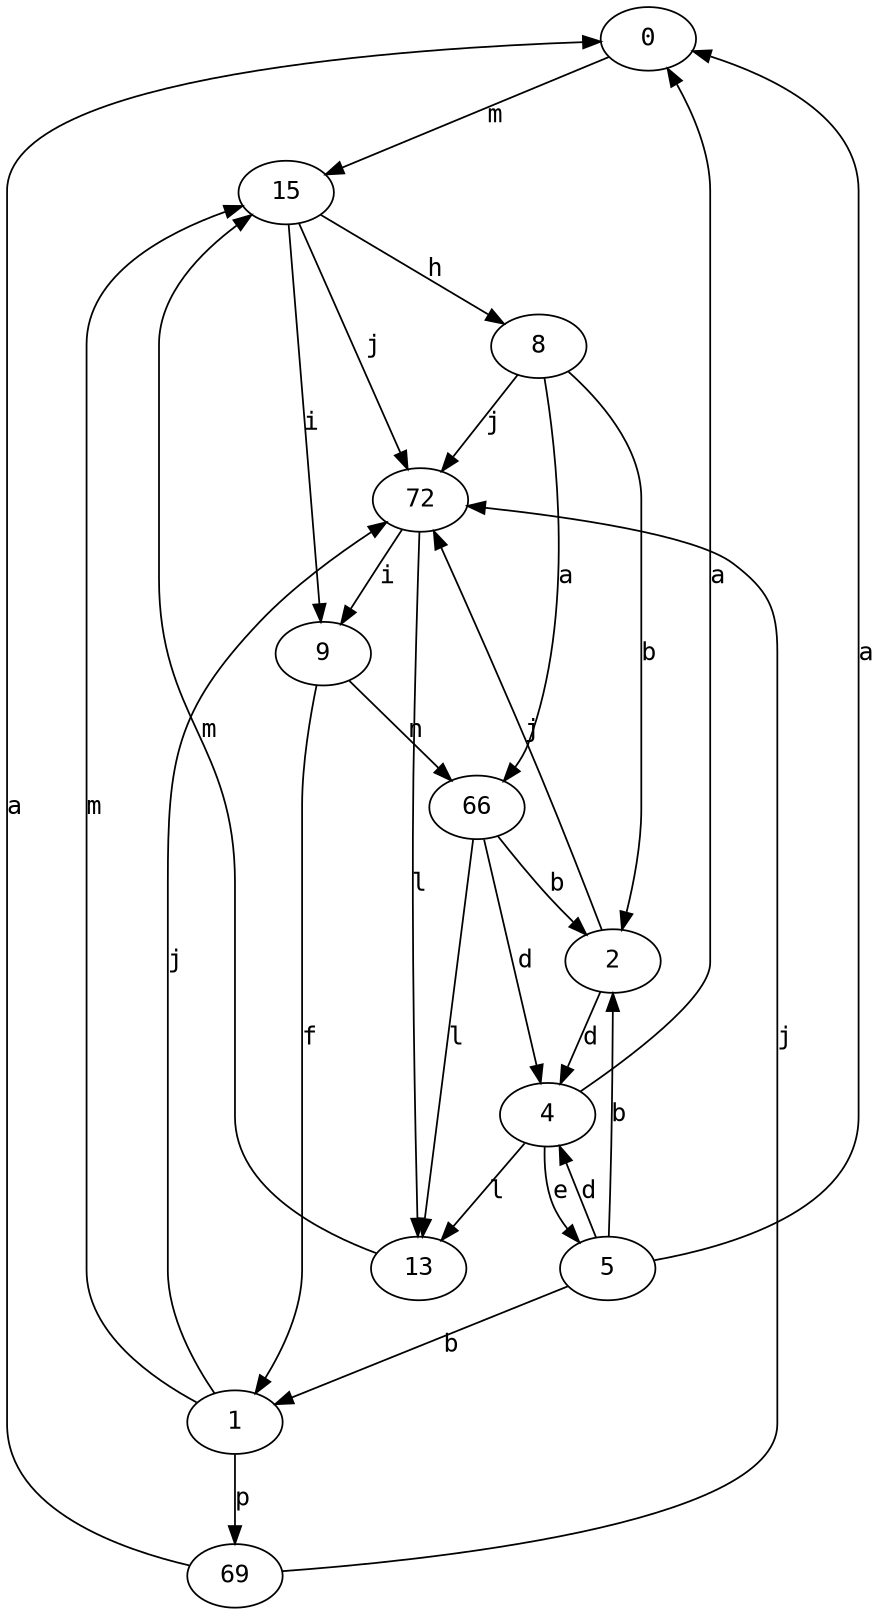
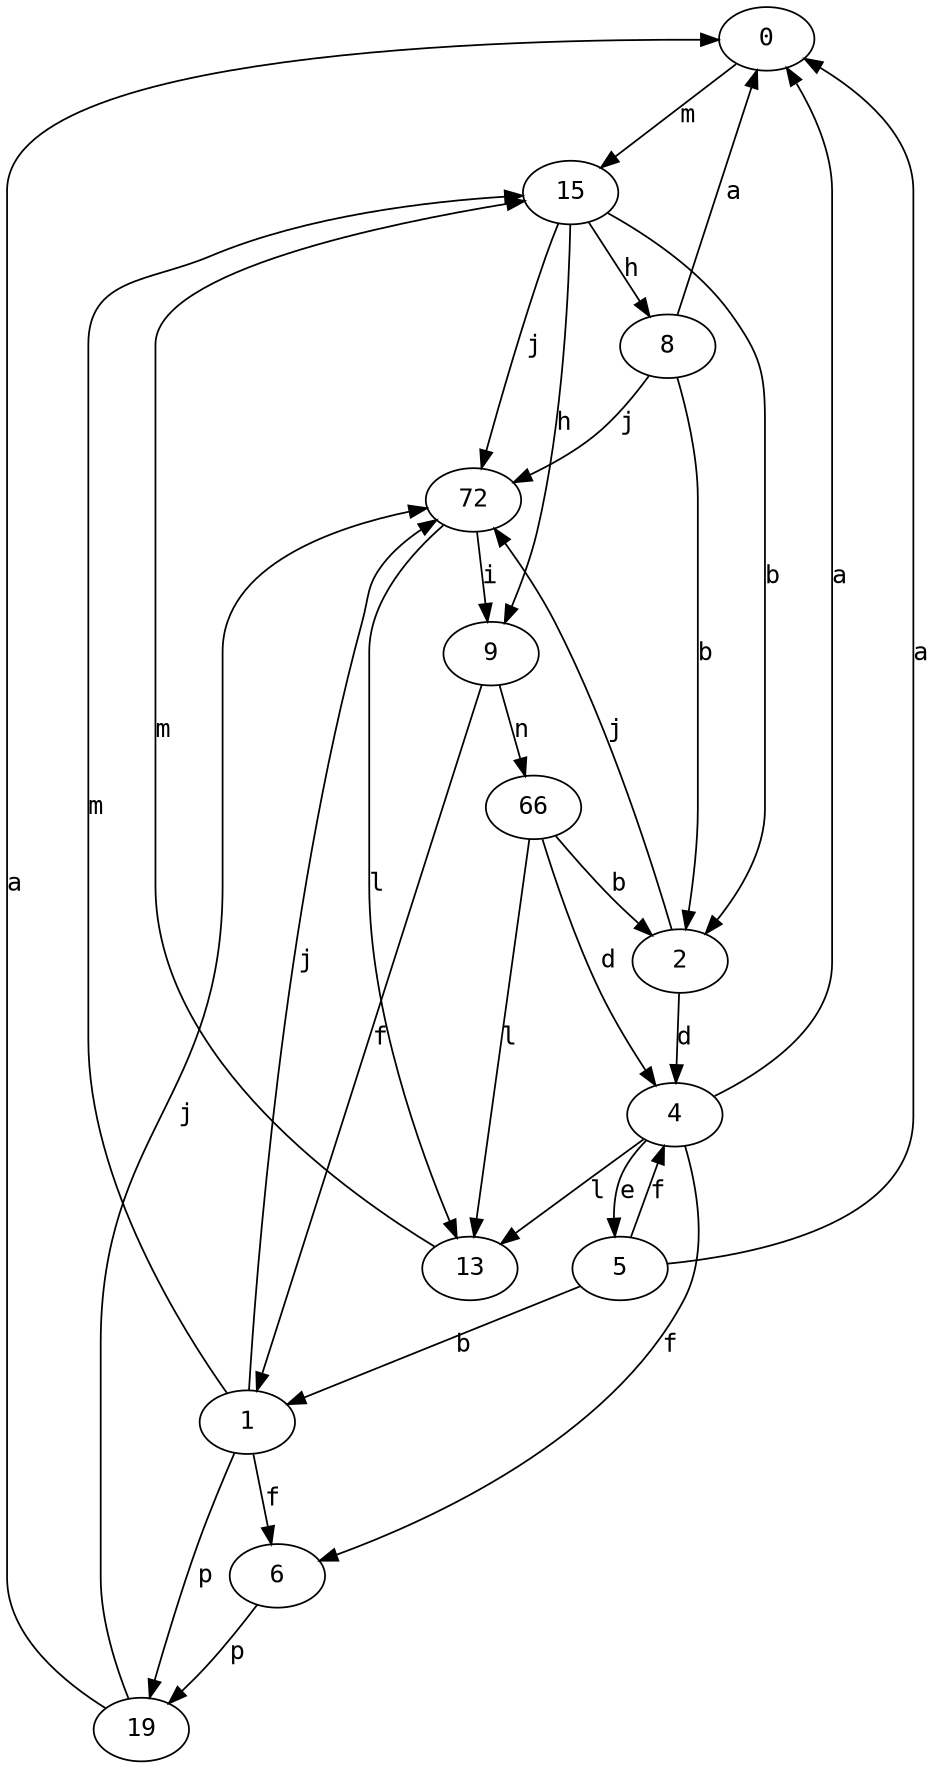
(312, 423) -> (564, 423)
(558, 576) -> (714, 201)
(612, 1124) -> (765, 539)
(589, 1192) -> (658, 1192)
(235, 1576) -> (141, 1730)
none -> (277, 1576)
